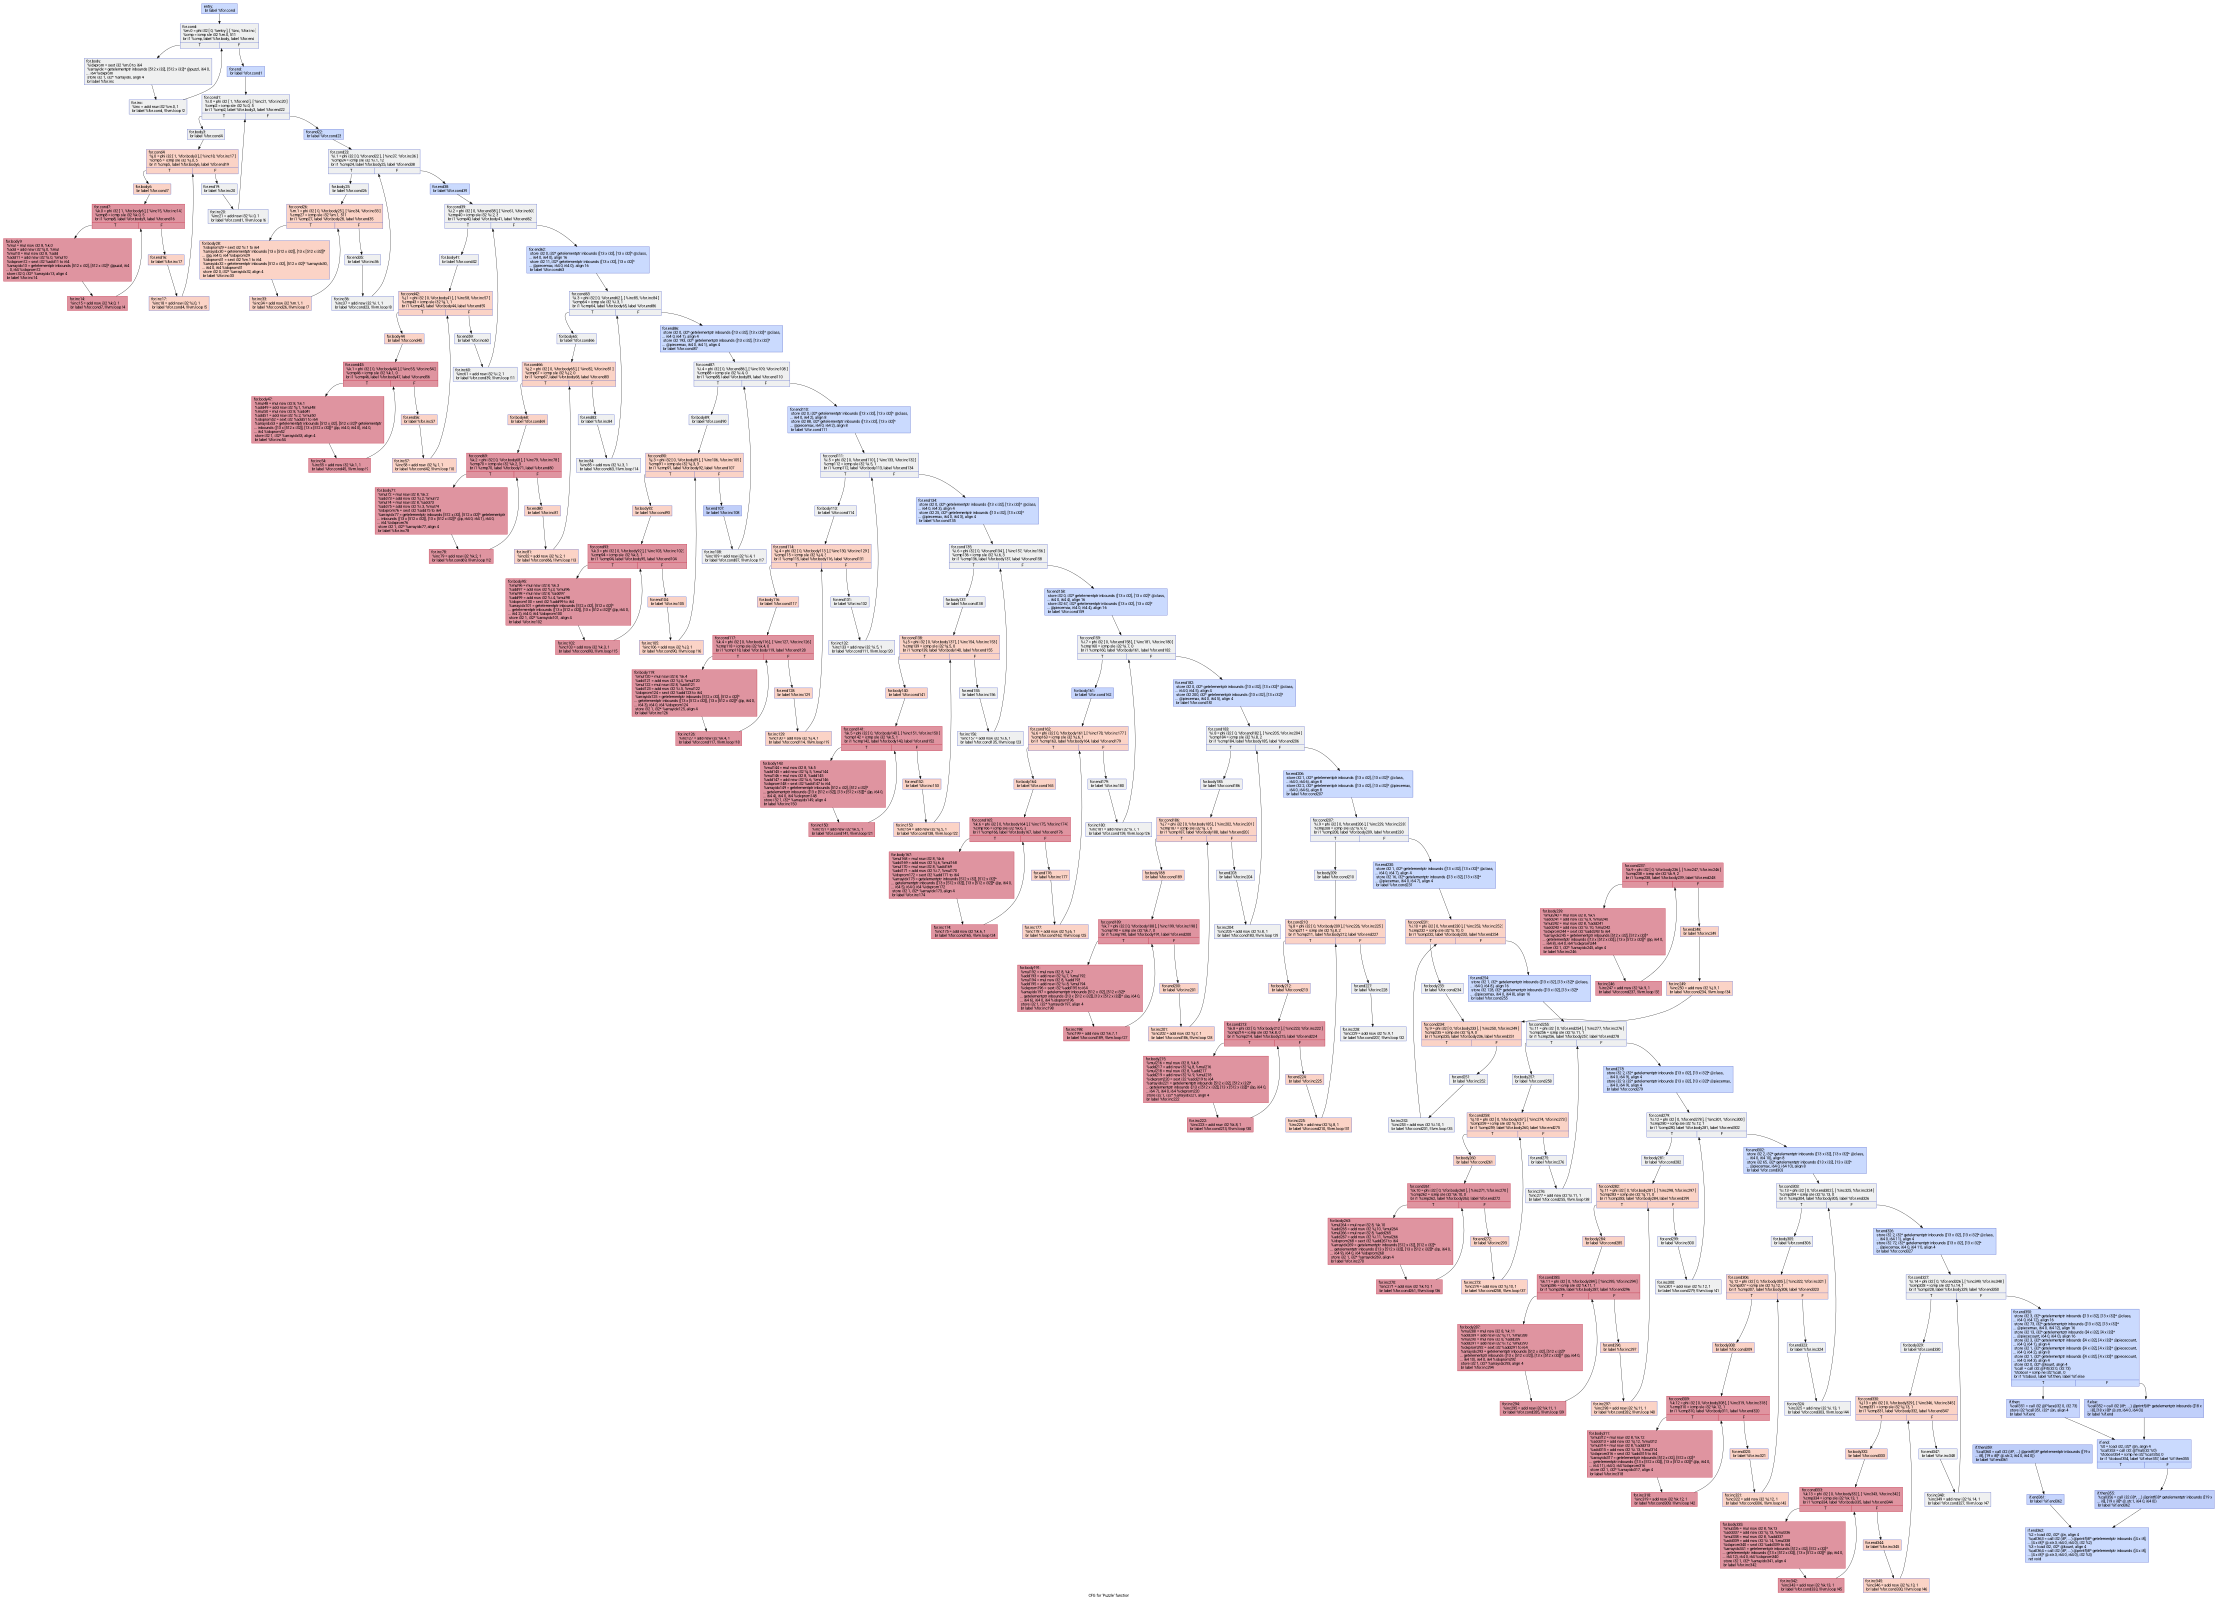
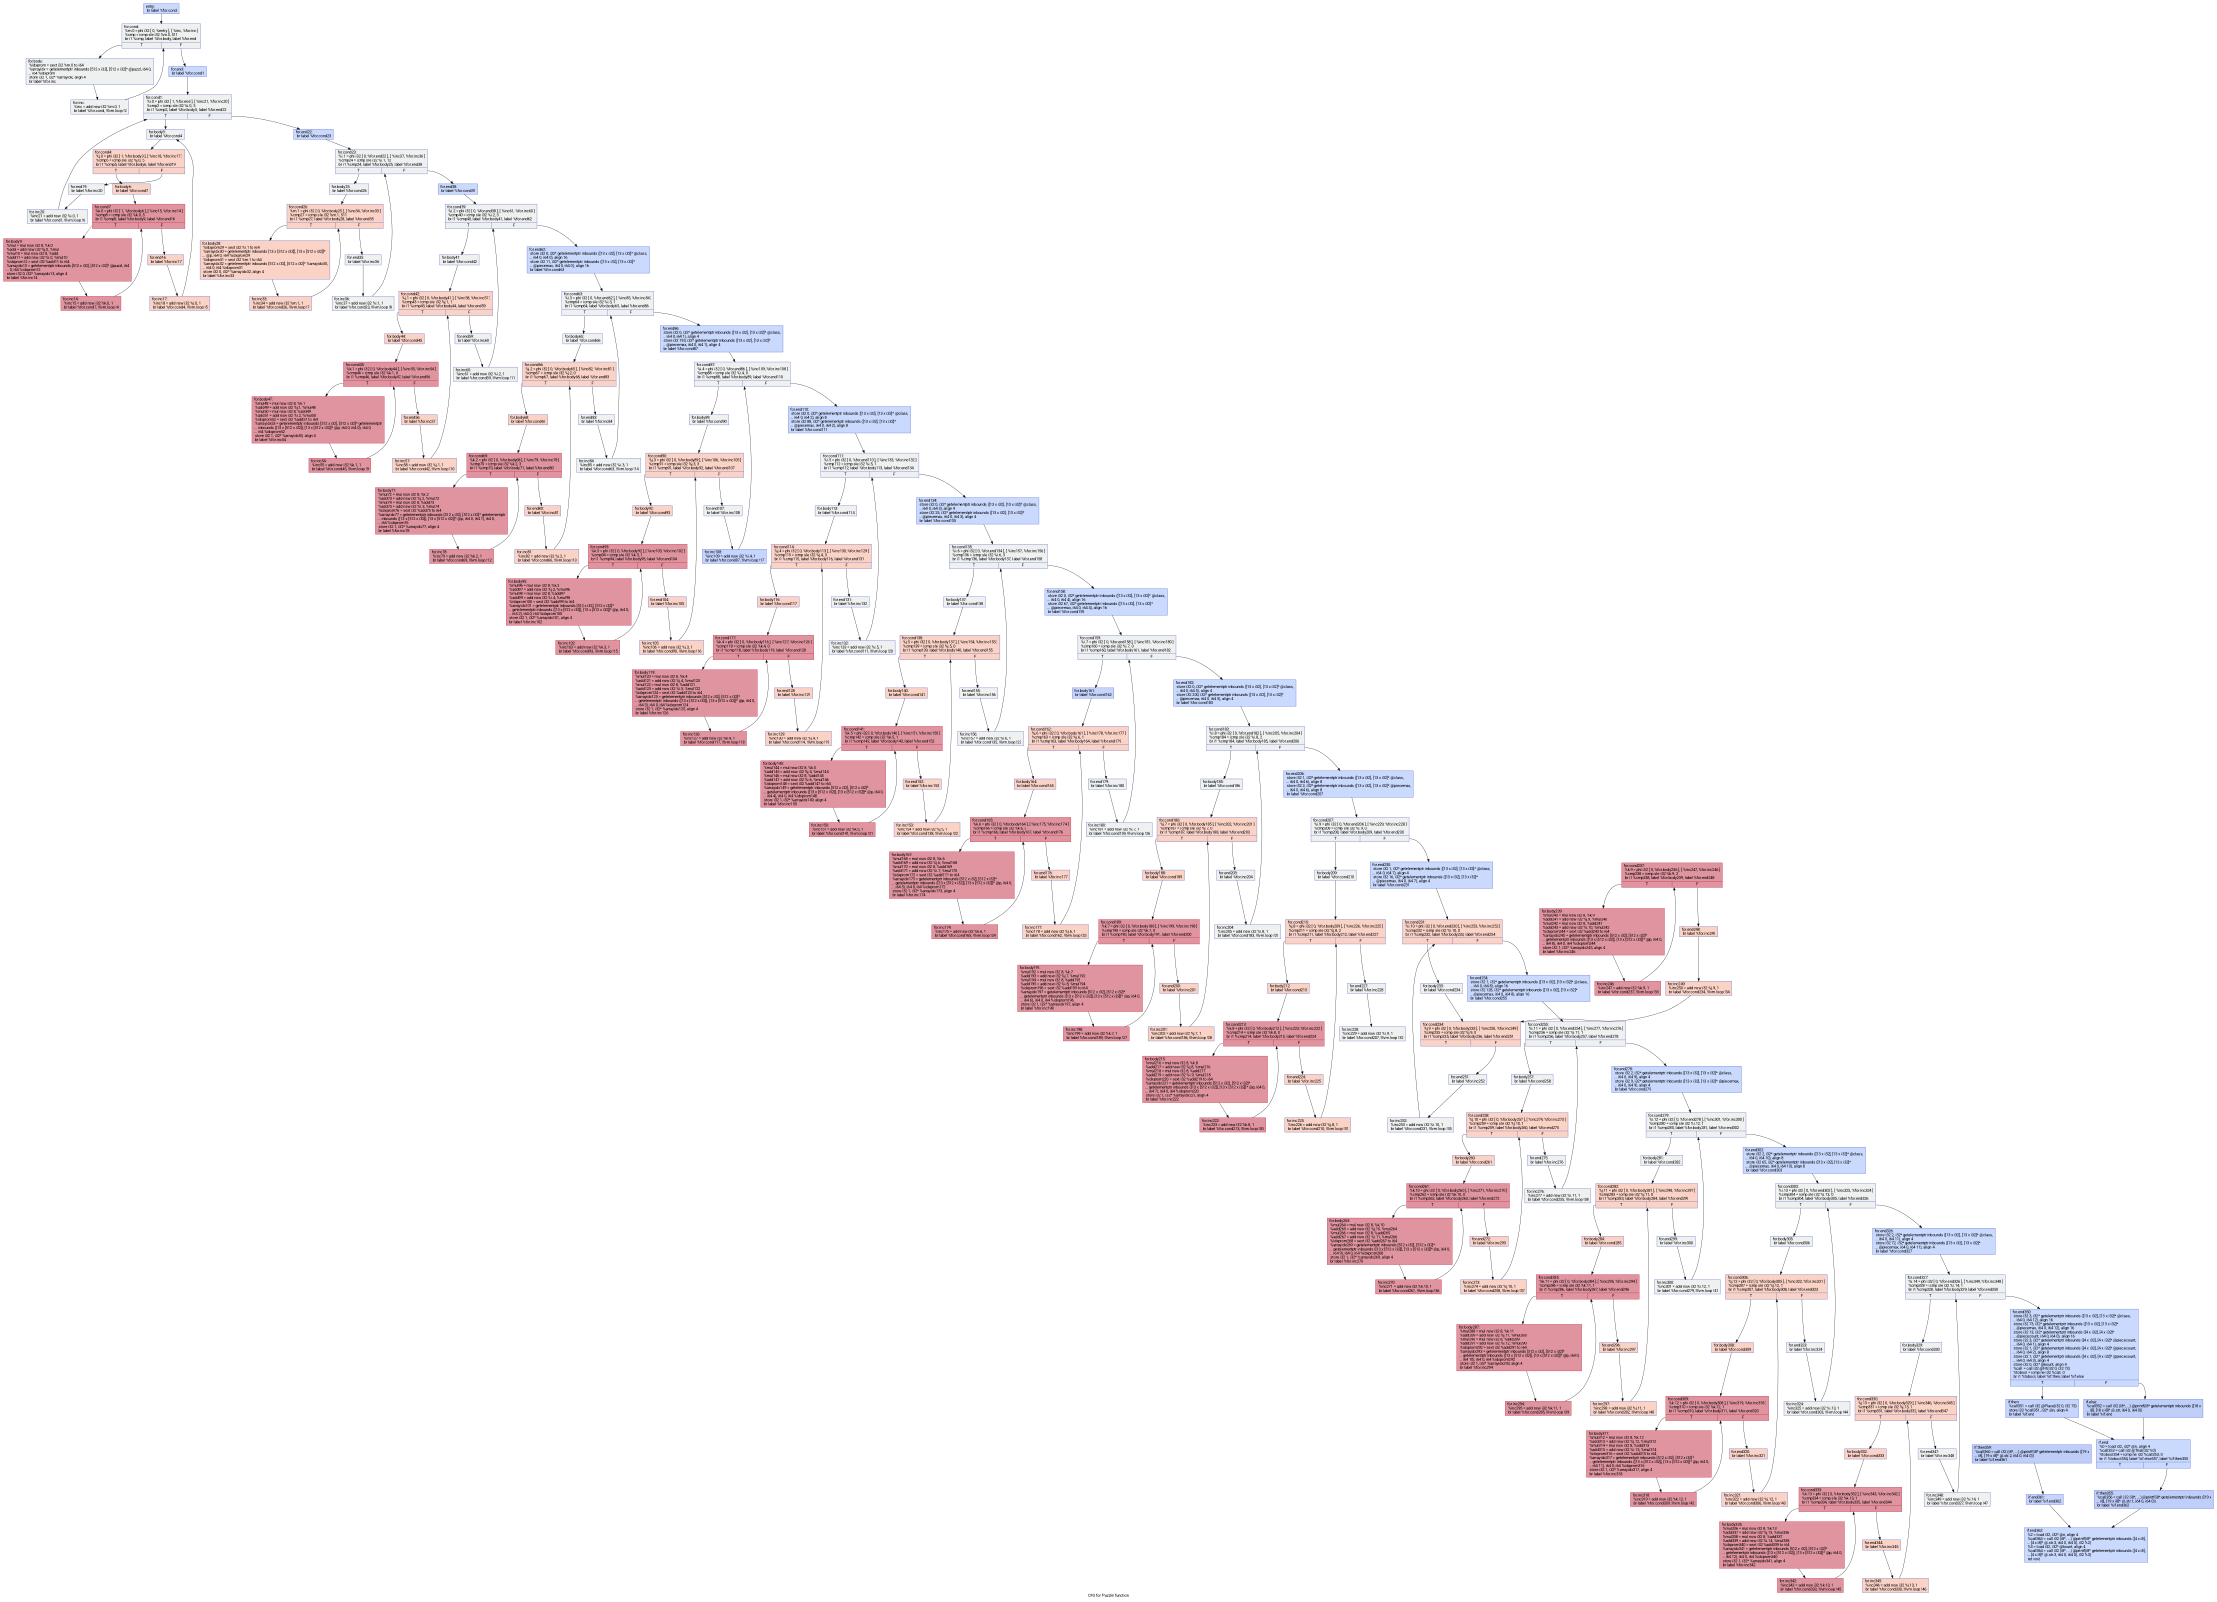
(192, 237) -> (193, 217)
(723, 511) -> (723, 511)
(734, 556) -> (734, 556)
